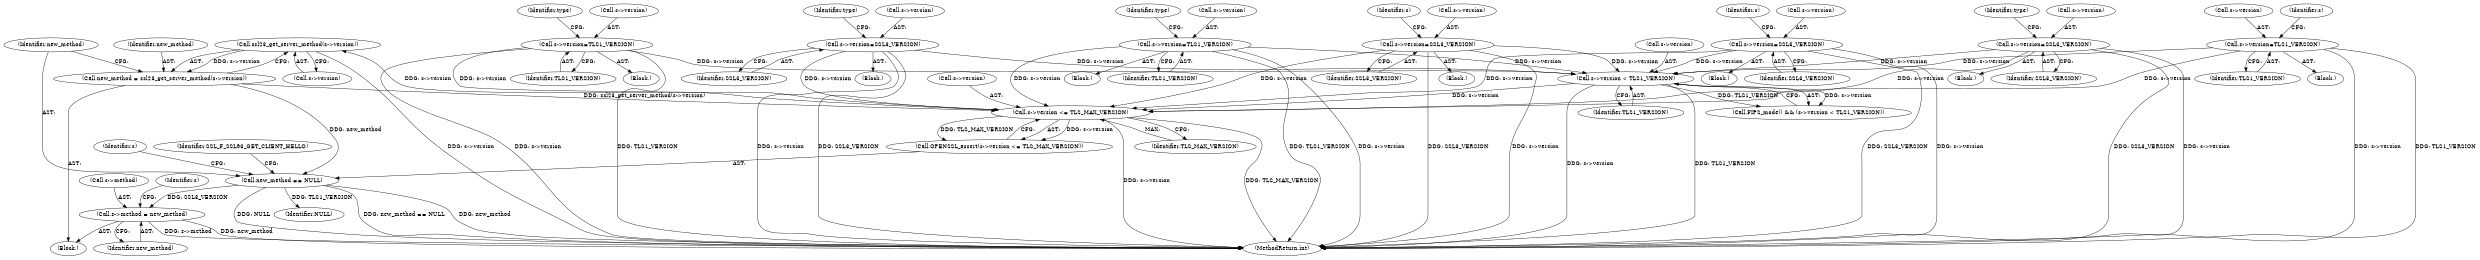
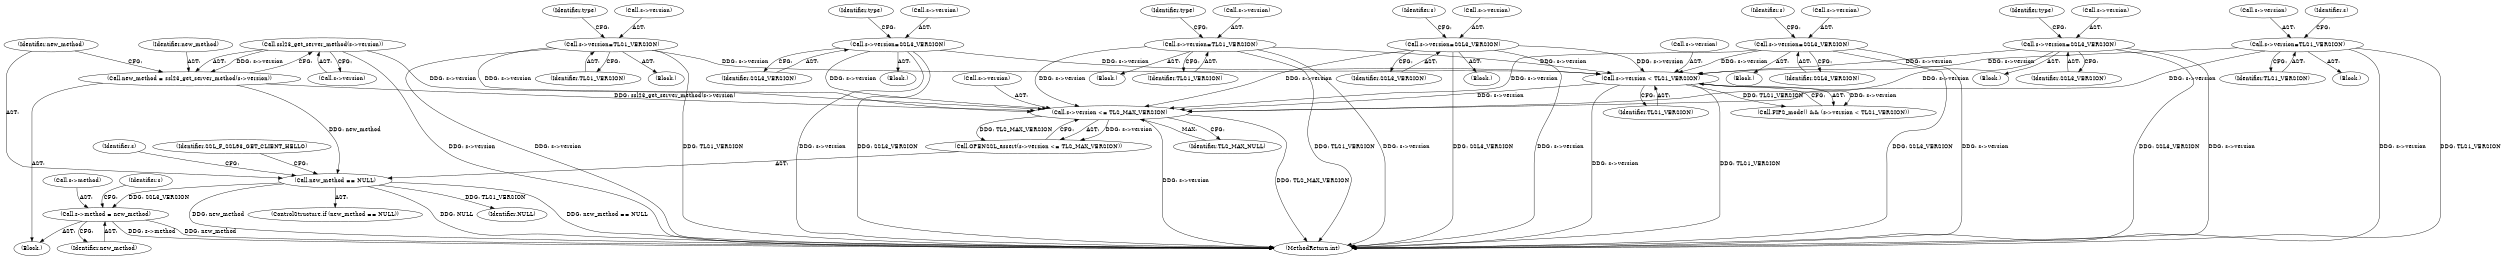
(733, 95) -> (783, 95)
(1195, 147) -> (1227, 147)
none -> (335, 215)
